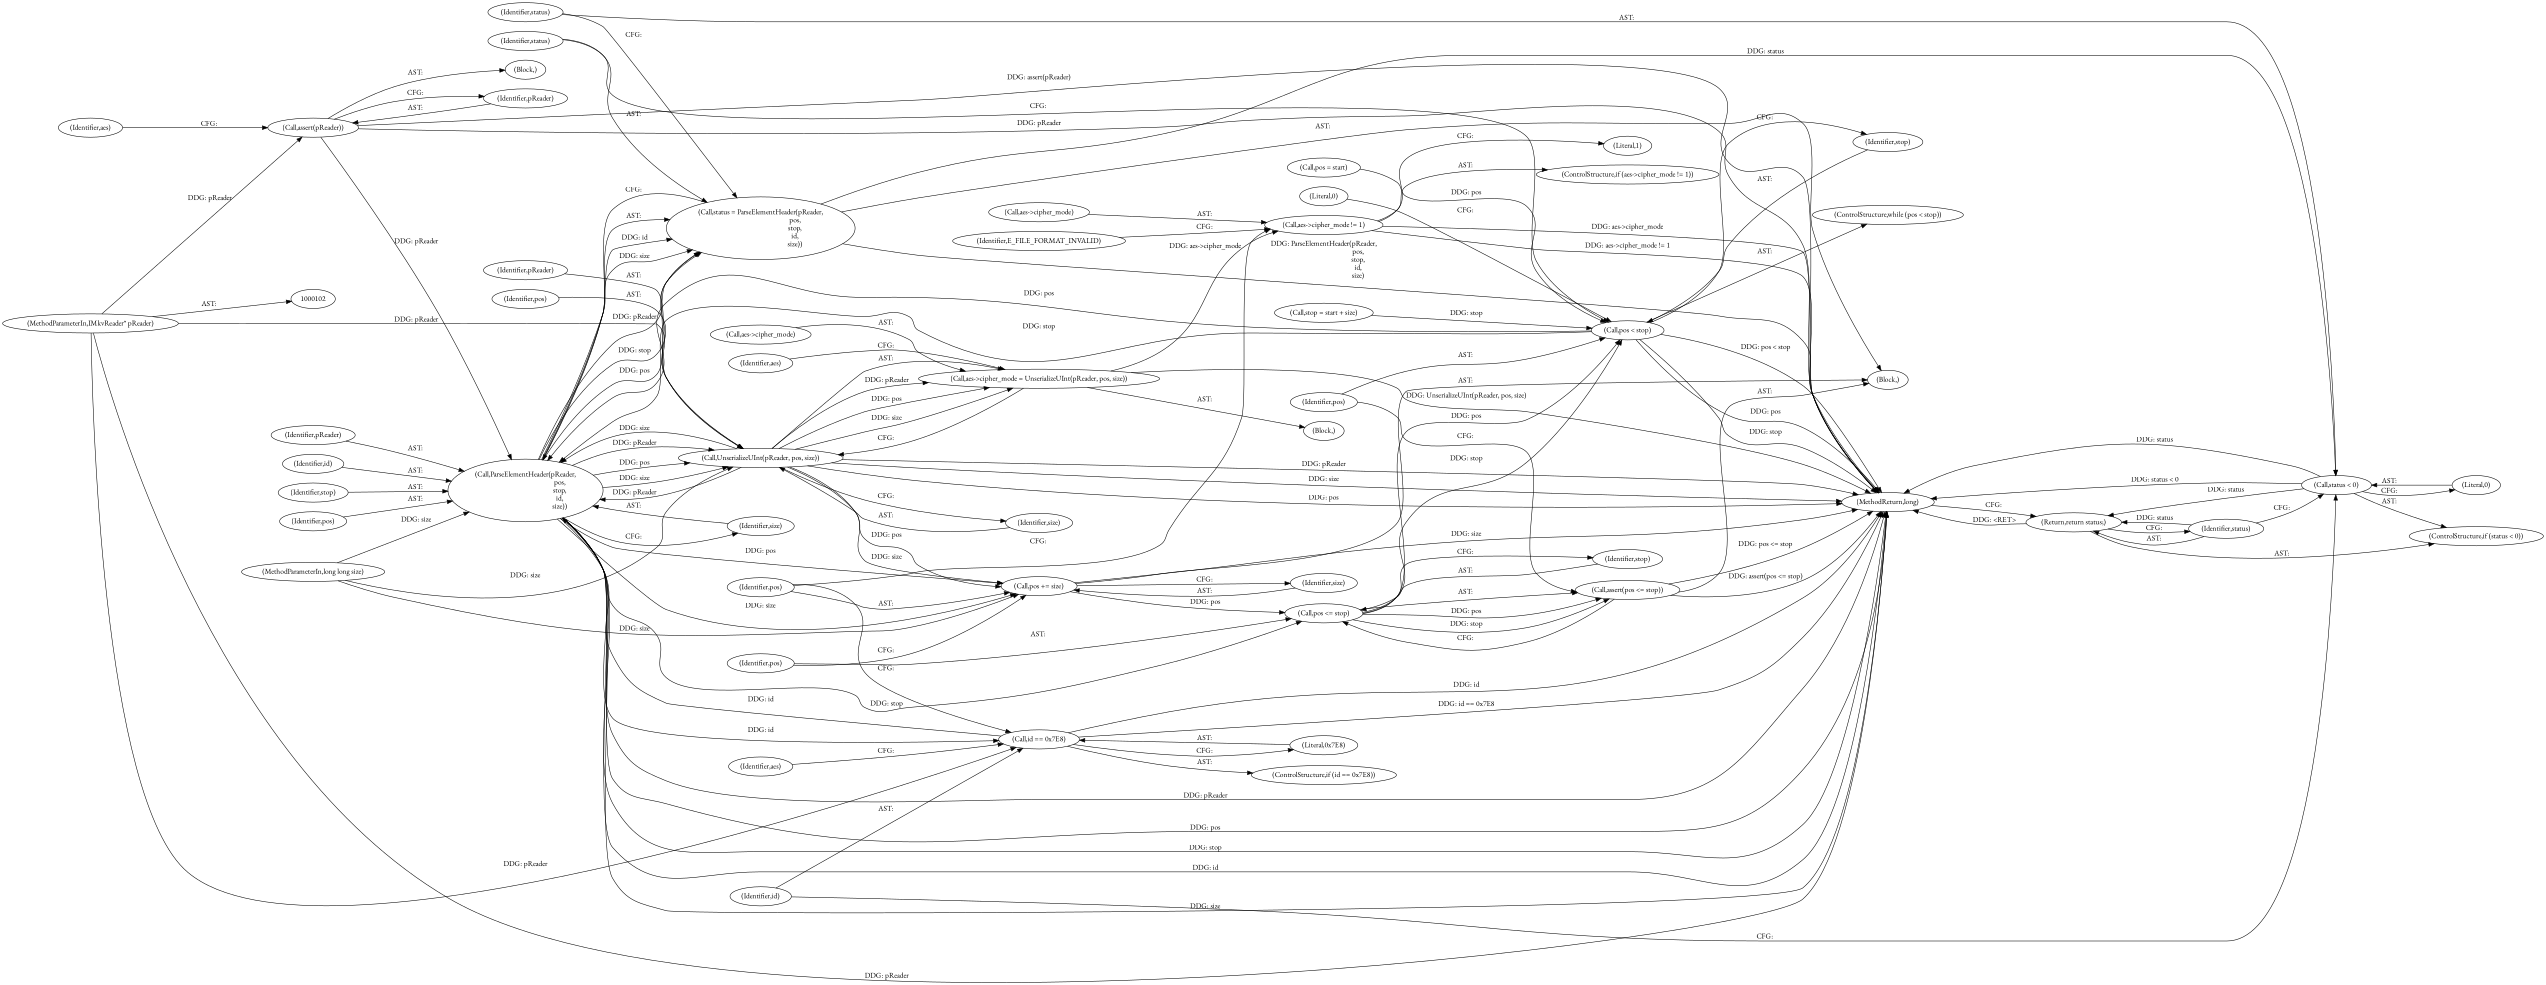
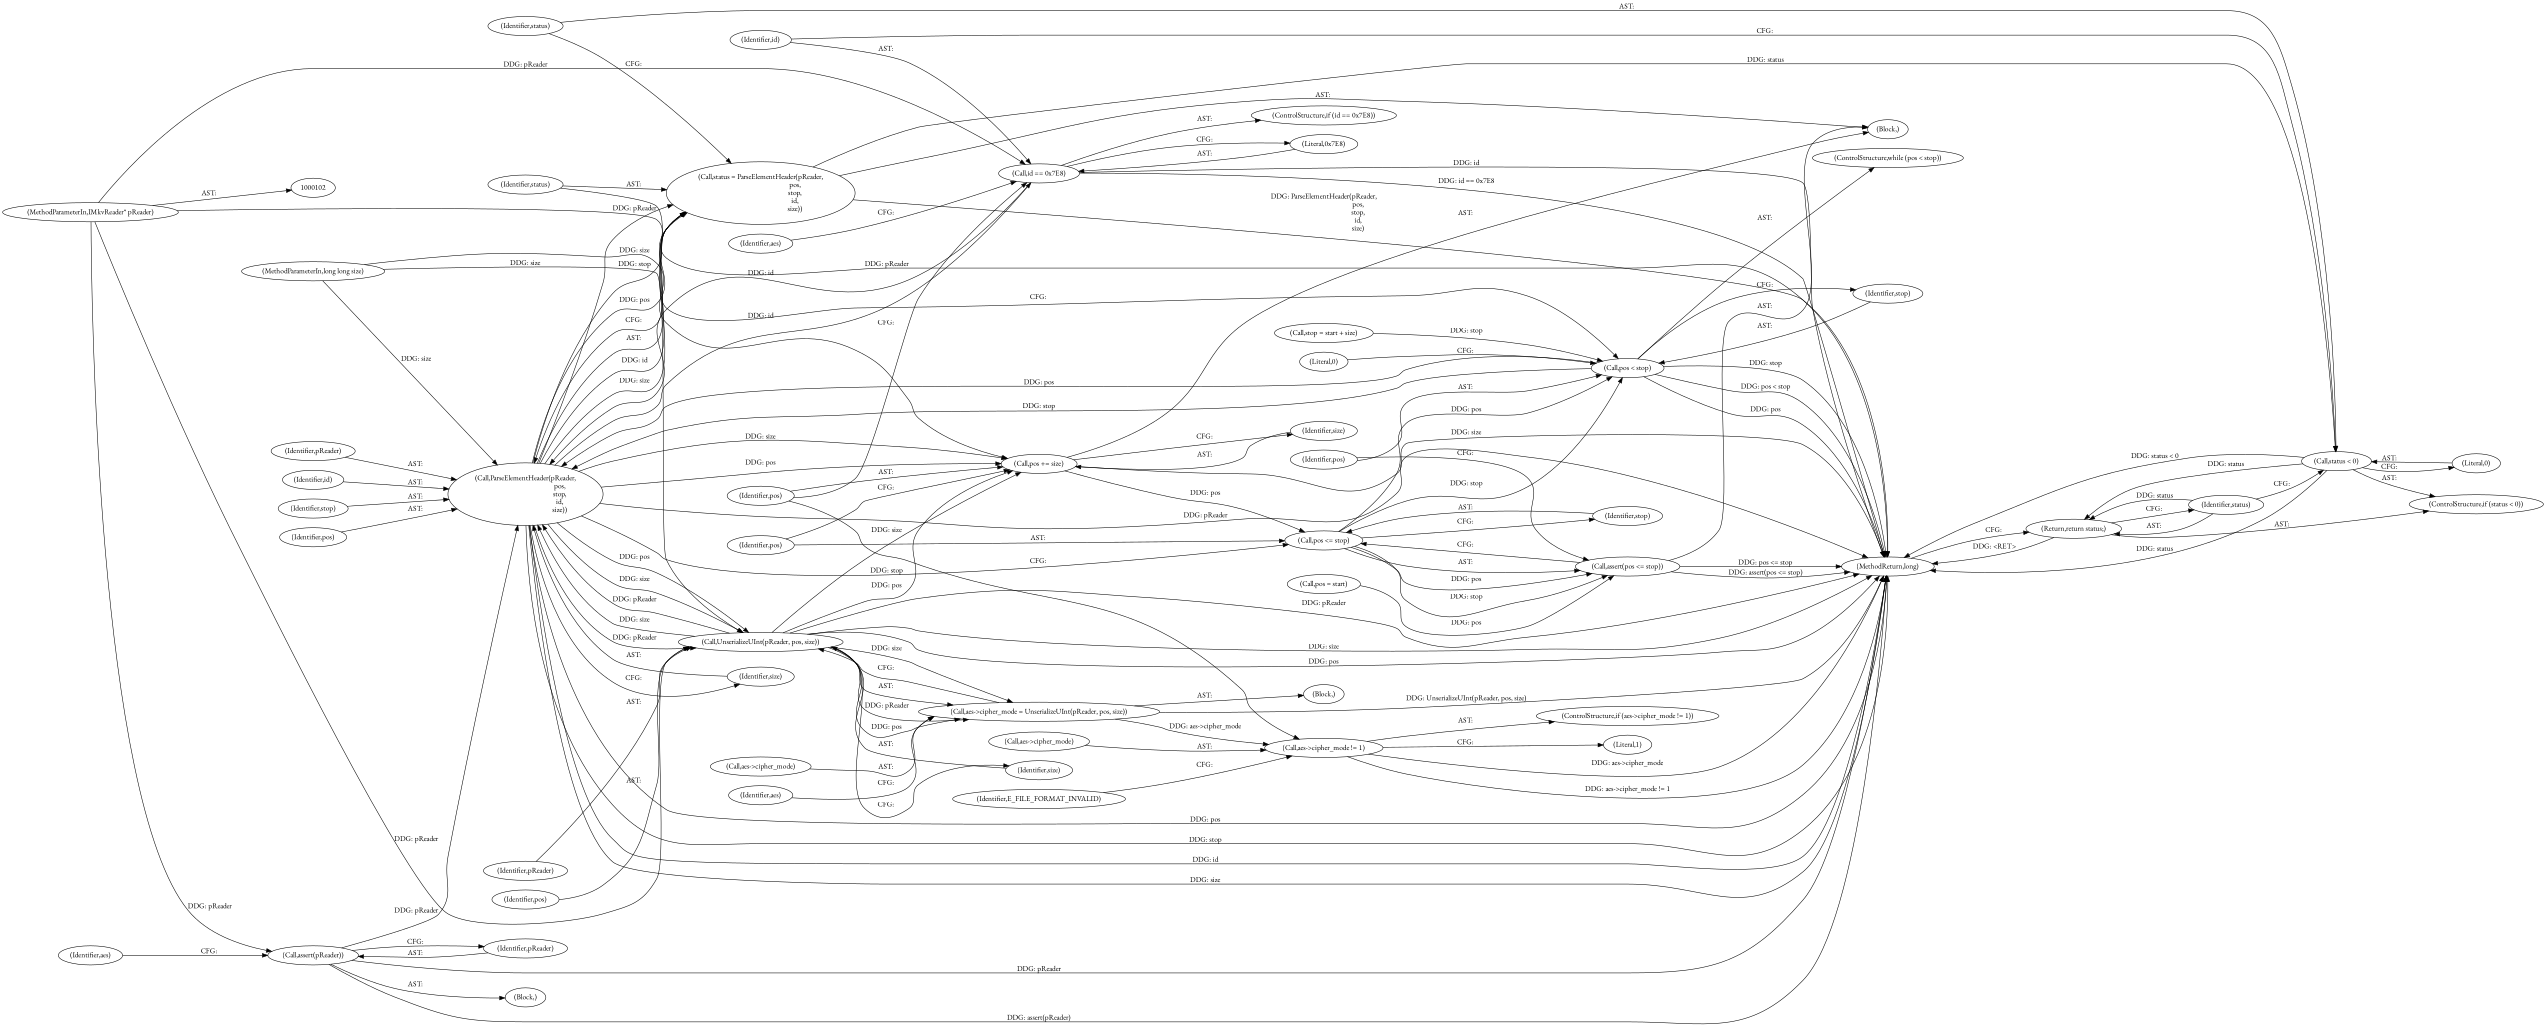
(1514, 201) -> (1480, 634)
